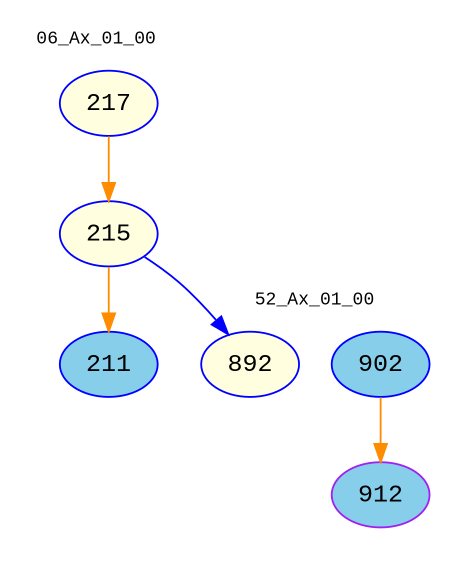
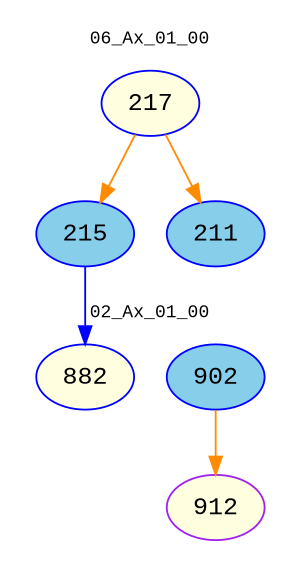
(109, 234) -> (85, 234)
(109, 290) -> (179, 160)
(315, 300) -> (150, 313)
(250, 364) -> (85, 377)
(381, 495) -> (216, 508)
